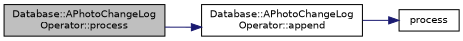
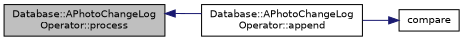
(429, 20) -> (429, 20)
(178, 27) -> (188, 13)
